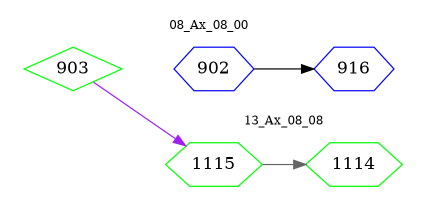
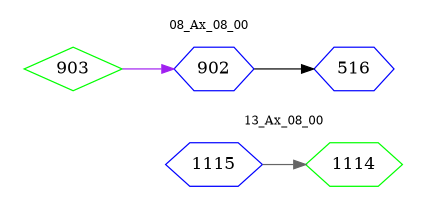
(354, 69) -> (354, 69)
(135, 111) -> (142, 69)
(284, 122) -> (284, 122)
(214, 165) -> (214, 165)
